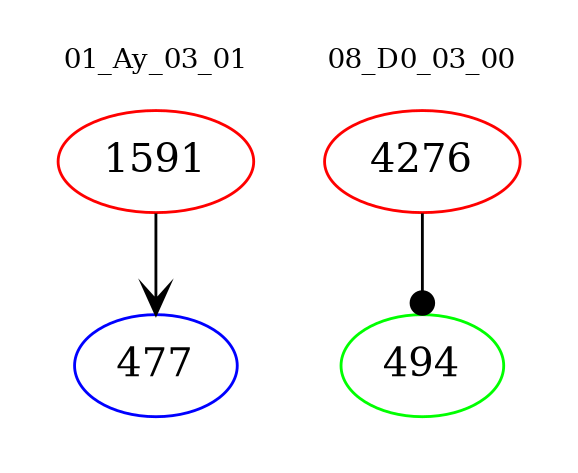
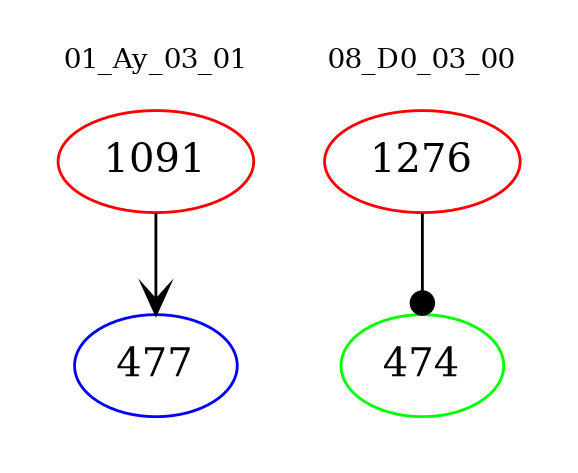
(156, 162) -> (156, 162)
(422, 162) -> (422, 162)
(422, 366) -> (422, 366)
